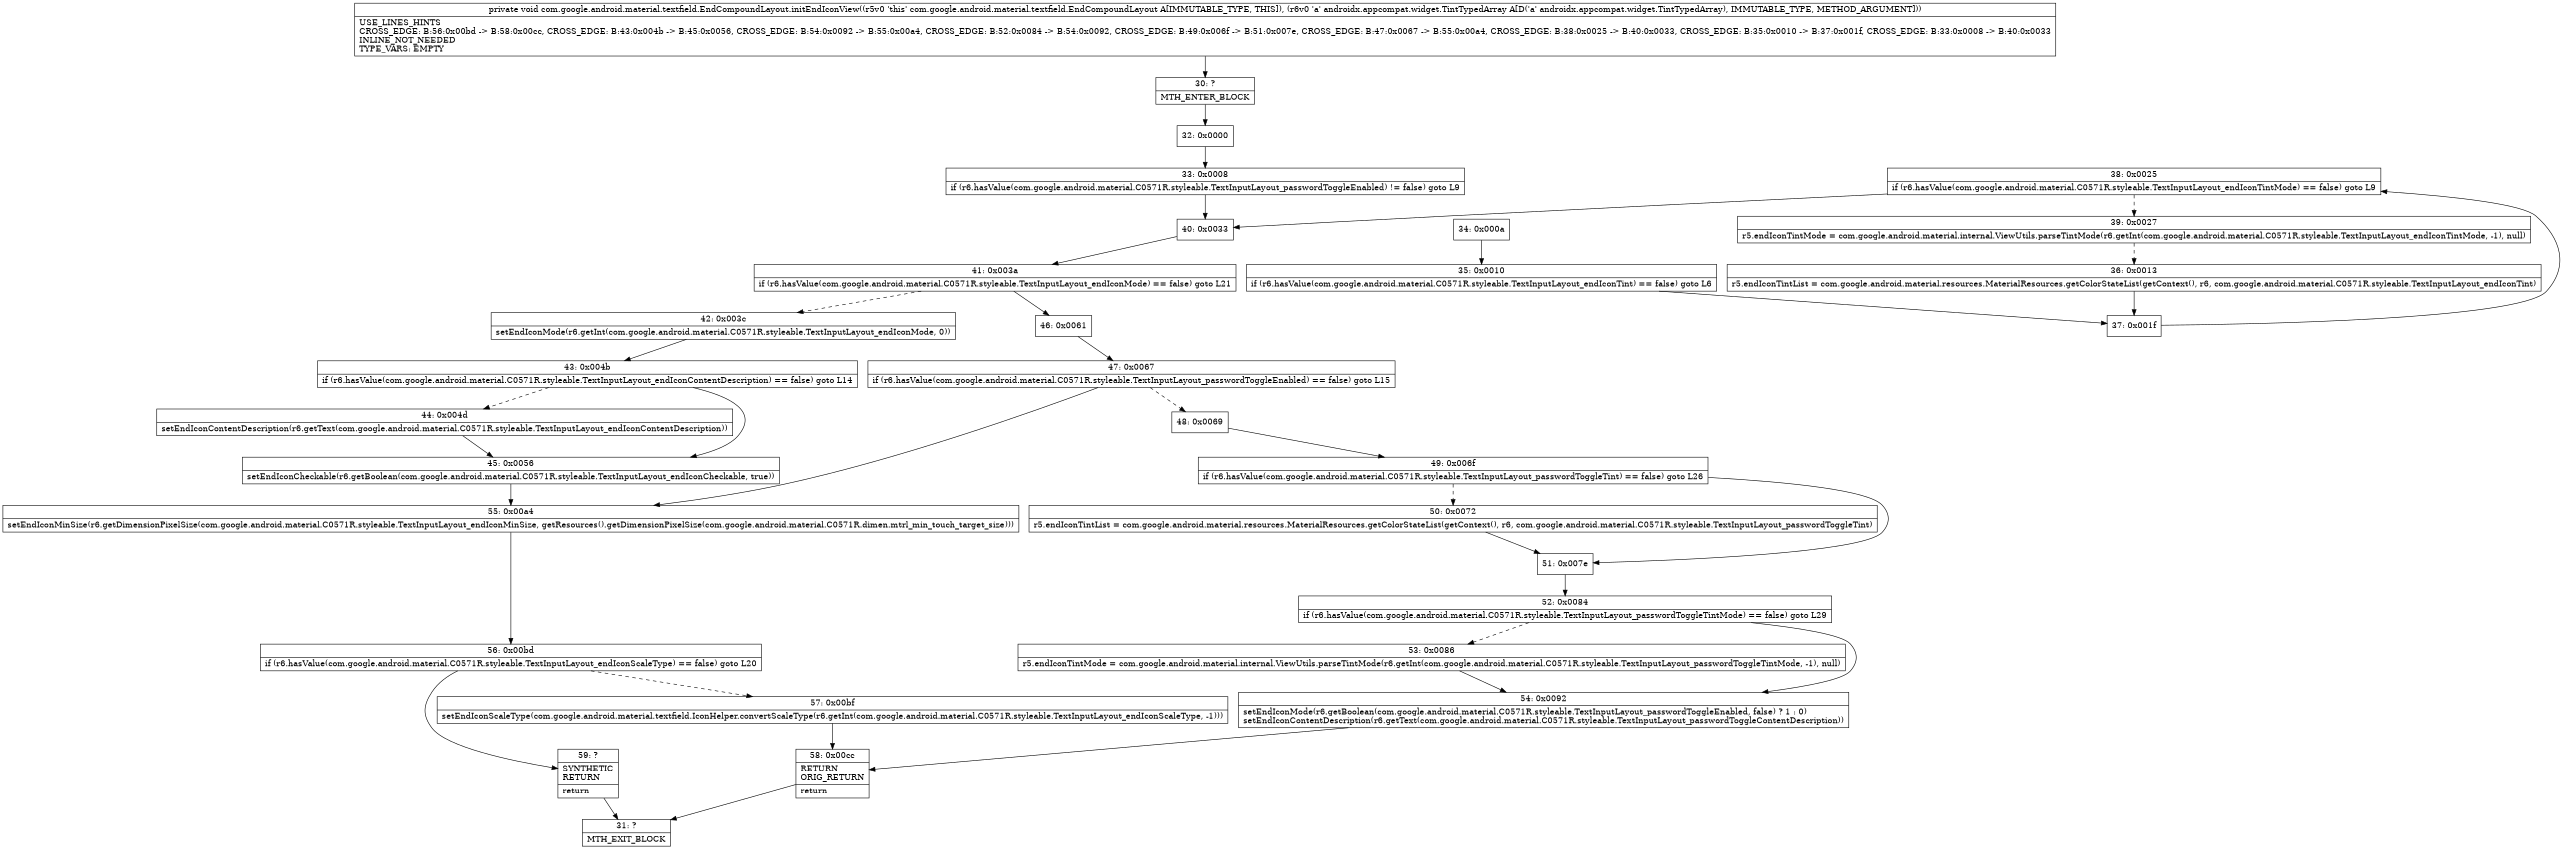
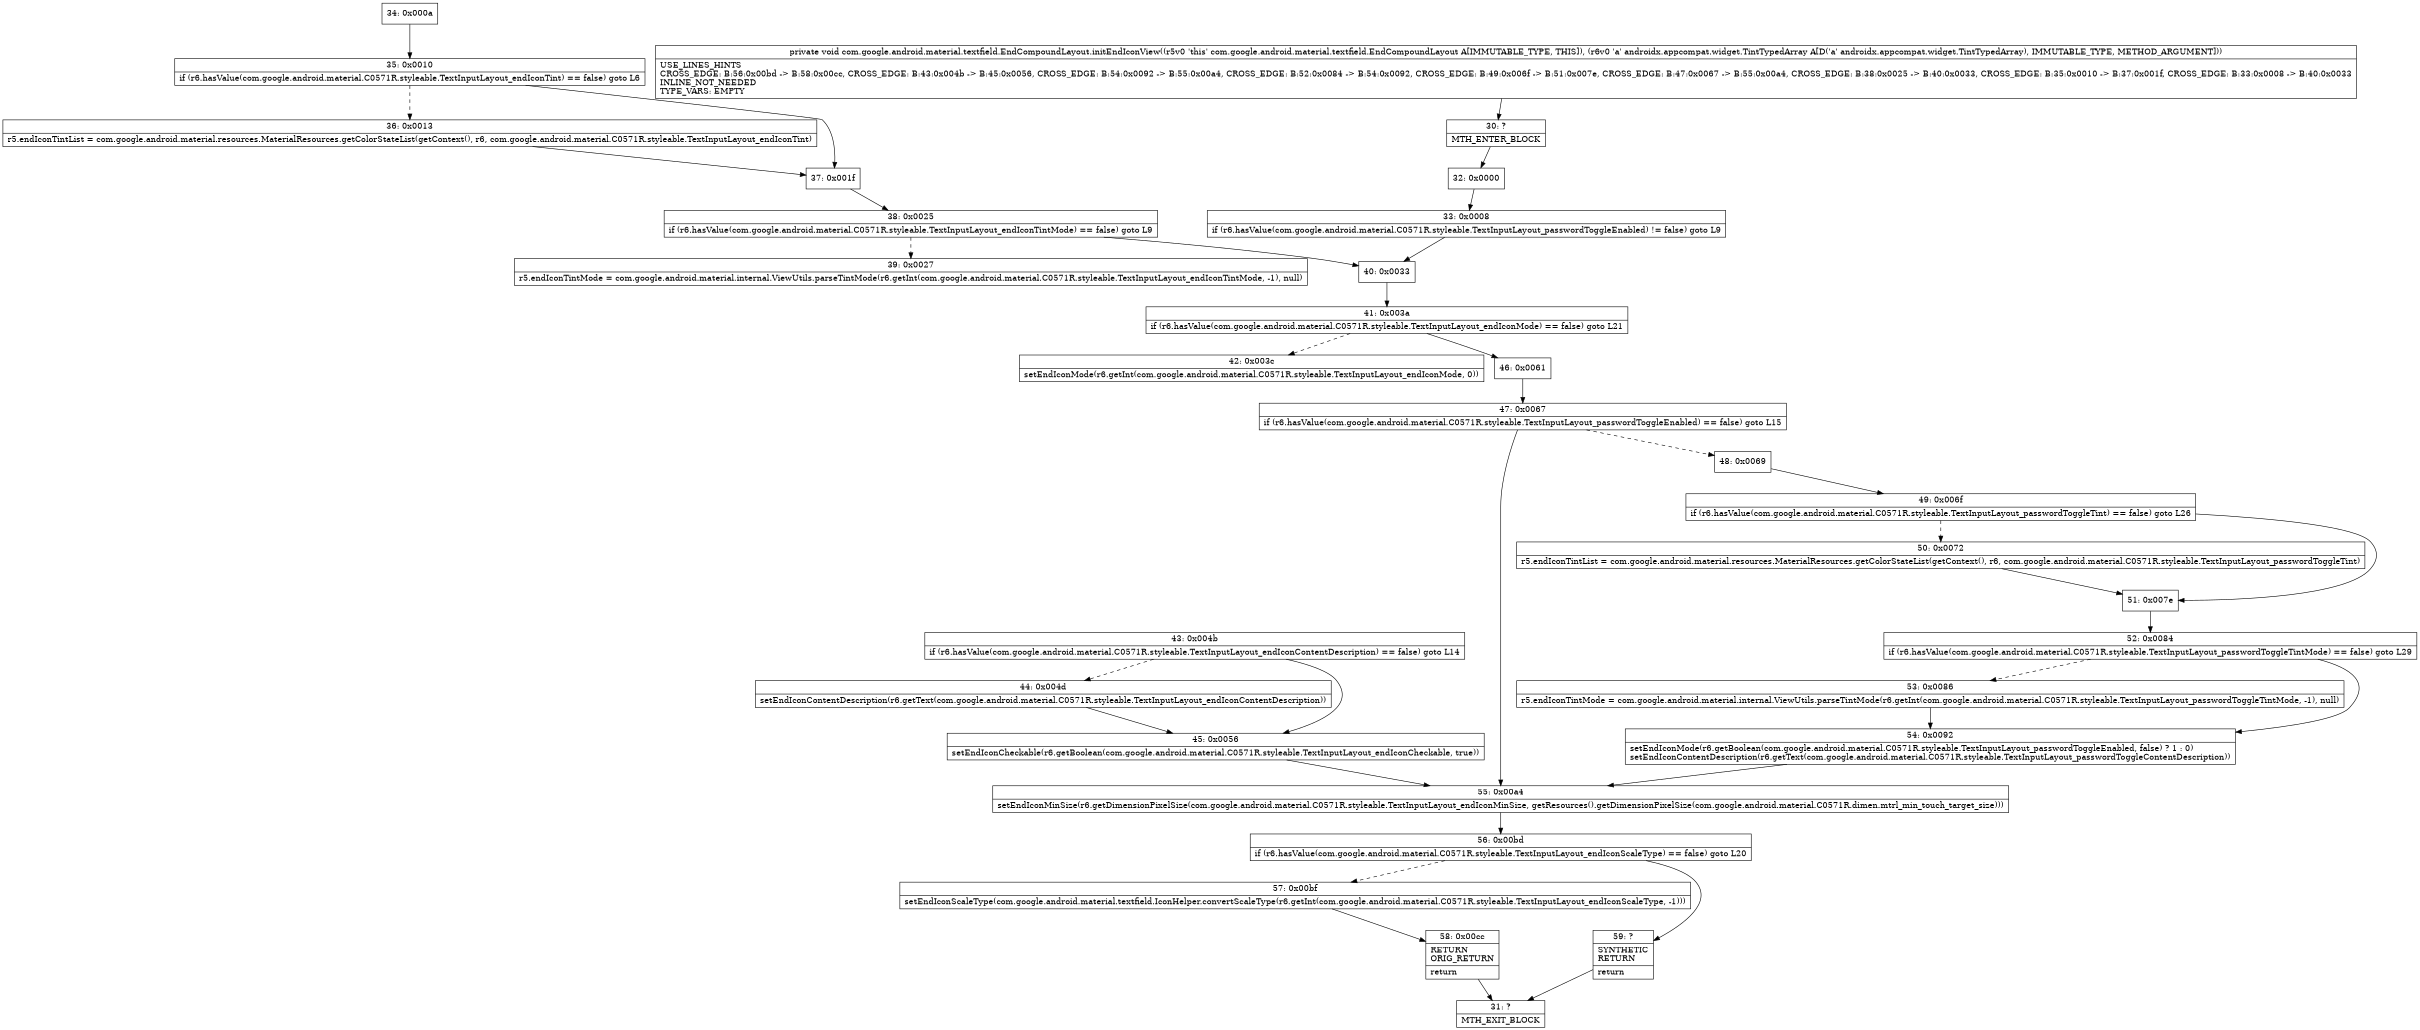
(2134, 251) -> (410, 100)
(658, 349) -> none
(1112, 749) -> (1700, 775)
